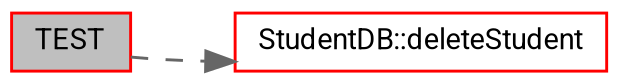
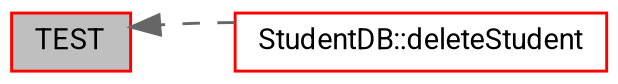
(168, 60) -> (197, 23)
